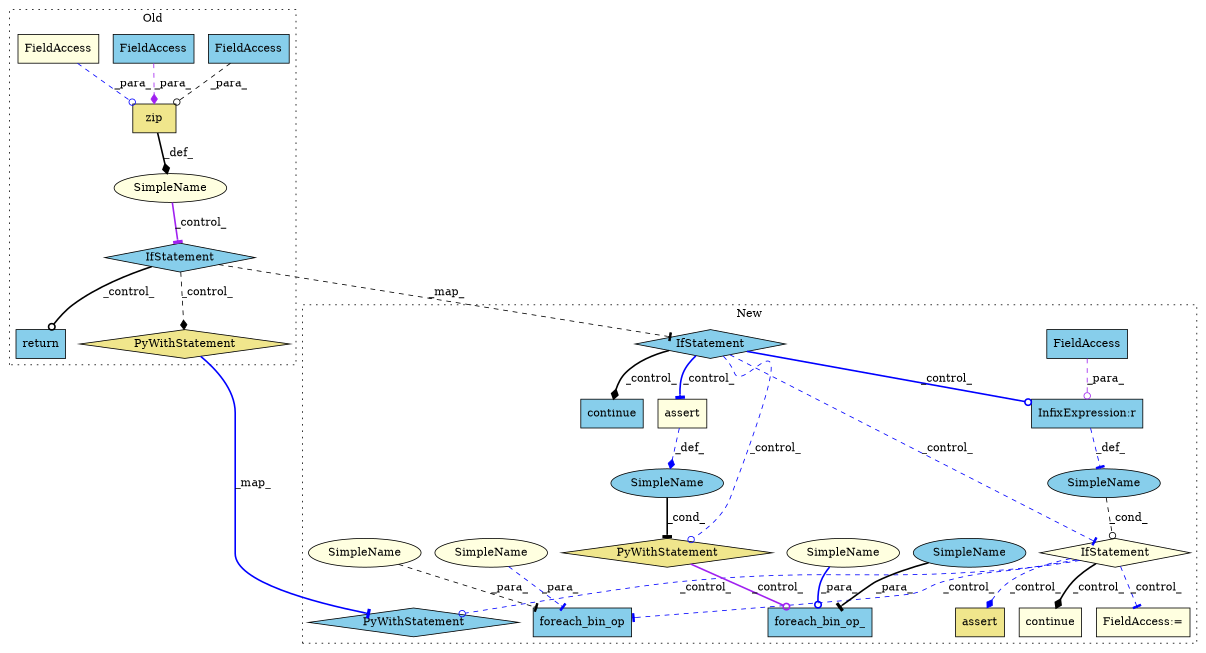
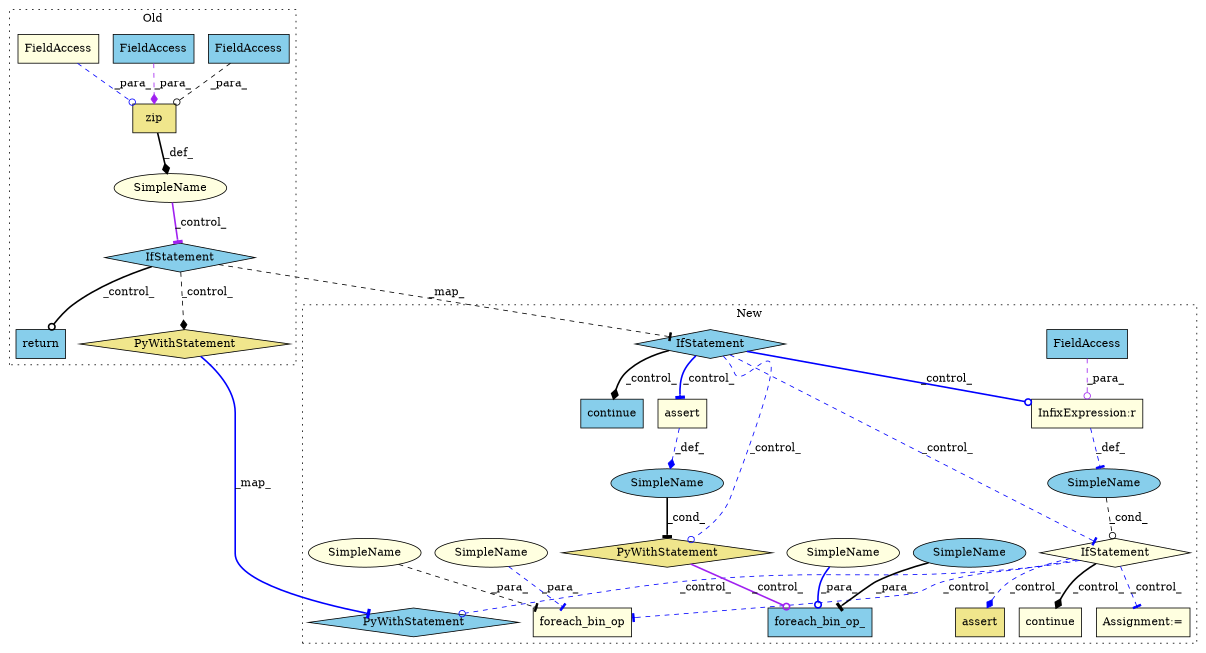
(1087, 414) -> (1087, 414)
(582, 622) -> (582, 622)
(1143, 622) -> (1143, 622)
